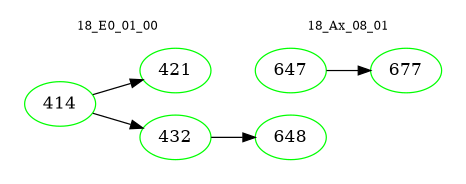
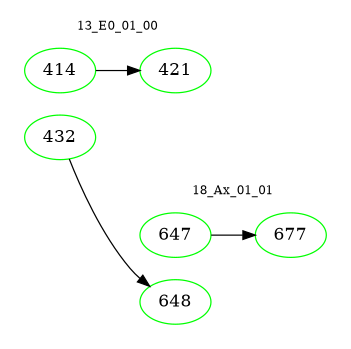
(118, 27) -> (118, 27)
(348, 27) -> (233, 191)
(112, 119) -> none
